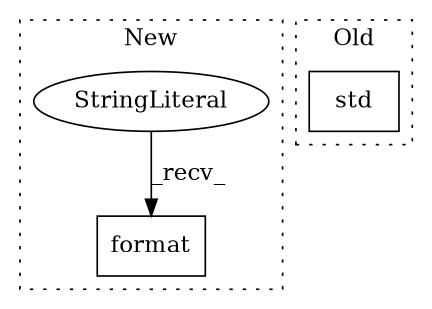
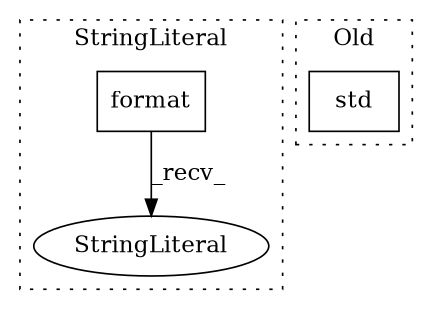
(151, 39) -> (151, 39)
(151, 165) -> (151, 165)
